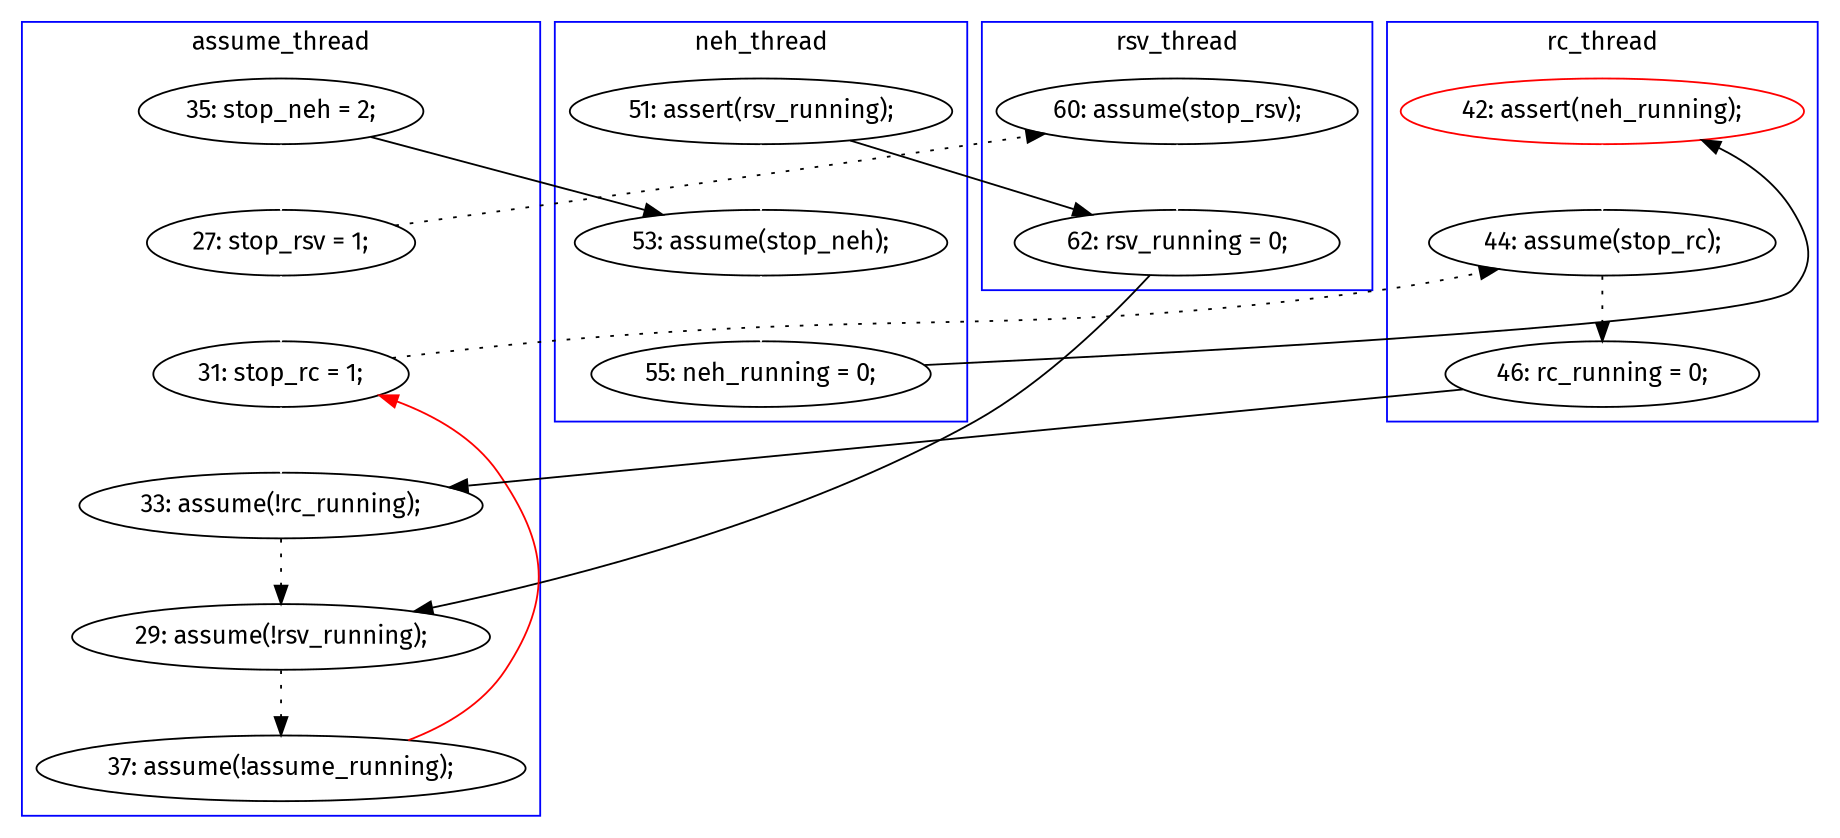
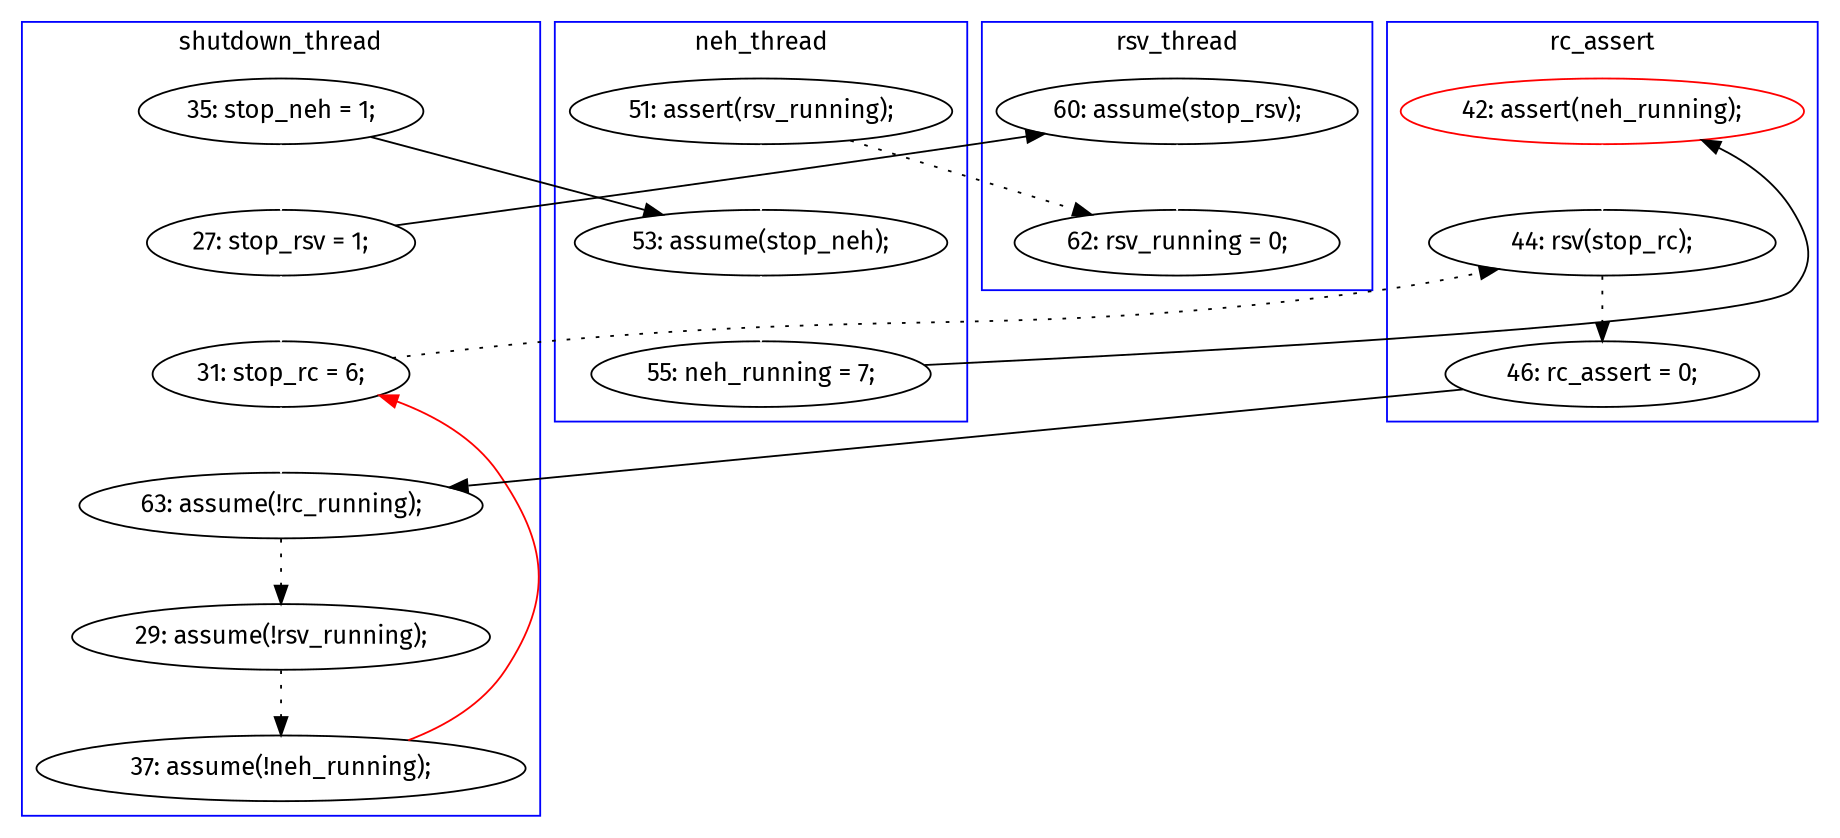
(281, 43) -> (281, 43)
(1602, 43) -> (1602, 43)
(281, 111) -> (281, 111)
(951, 171) -> (951, 171)
(711, 182) -> (711, 182)
(1602, 243) -> (1602, 243)
(281, 374) -> (281, 374)
(761, 374) -> (761, 374)
(1602, 374) -> (1602, 374)
(818, 495) -> none
(281, 506) -> (281, 506)
(281, 768) -> (281, 768)
